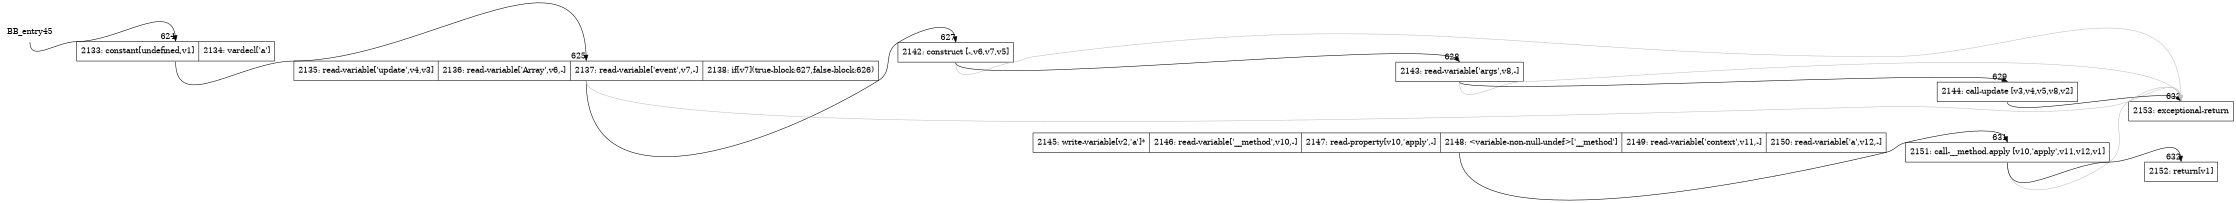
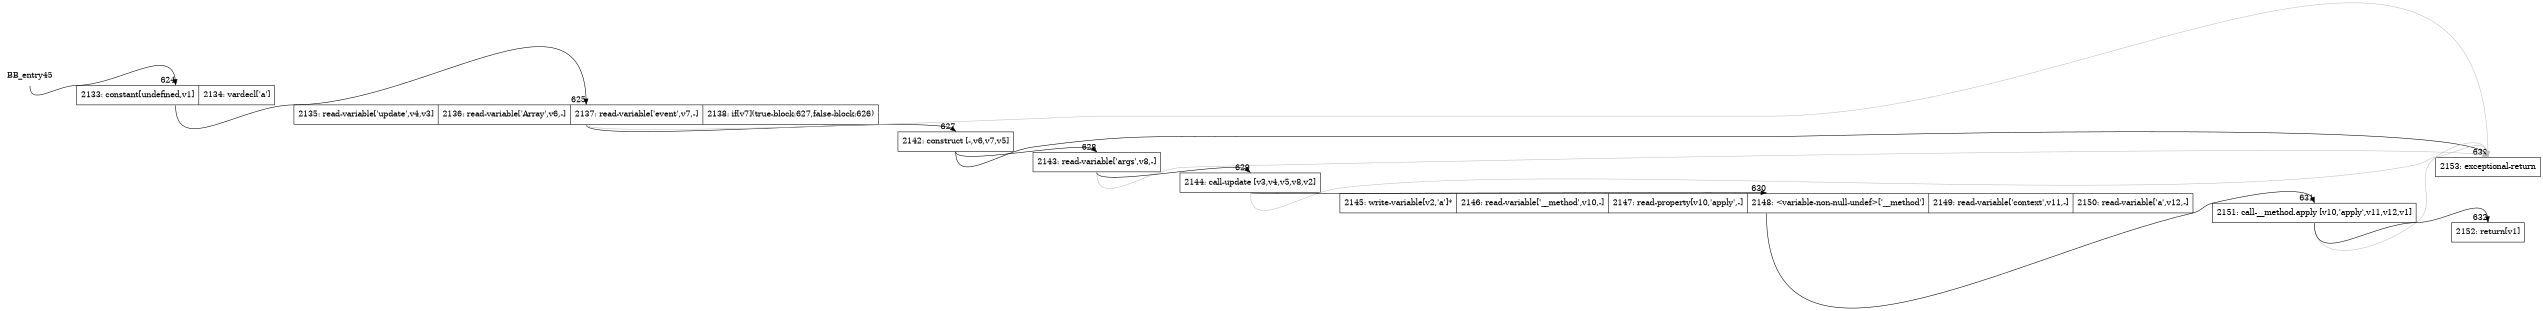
(1584, 45) -> (1714, 137)
(2092, 102) -> (1864, 183)
none -> (1506, 193)
